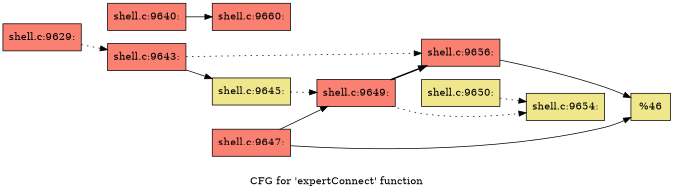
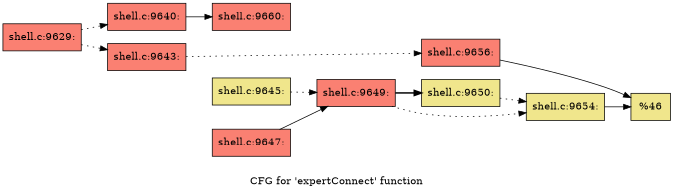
none -> (91, 28)
(195, 73) -> none
(405, 74) -> (405, 93)
(459, 147) -> (614, 107)
